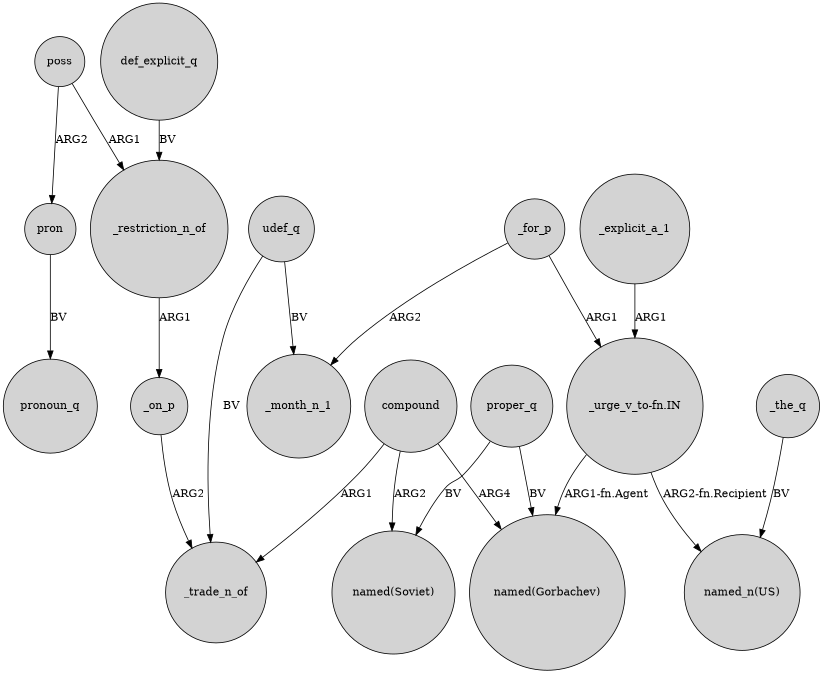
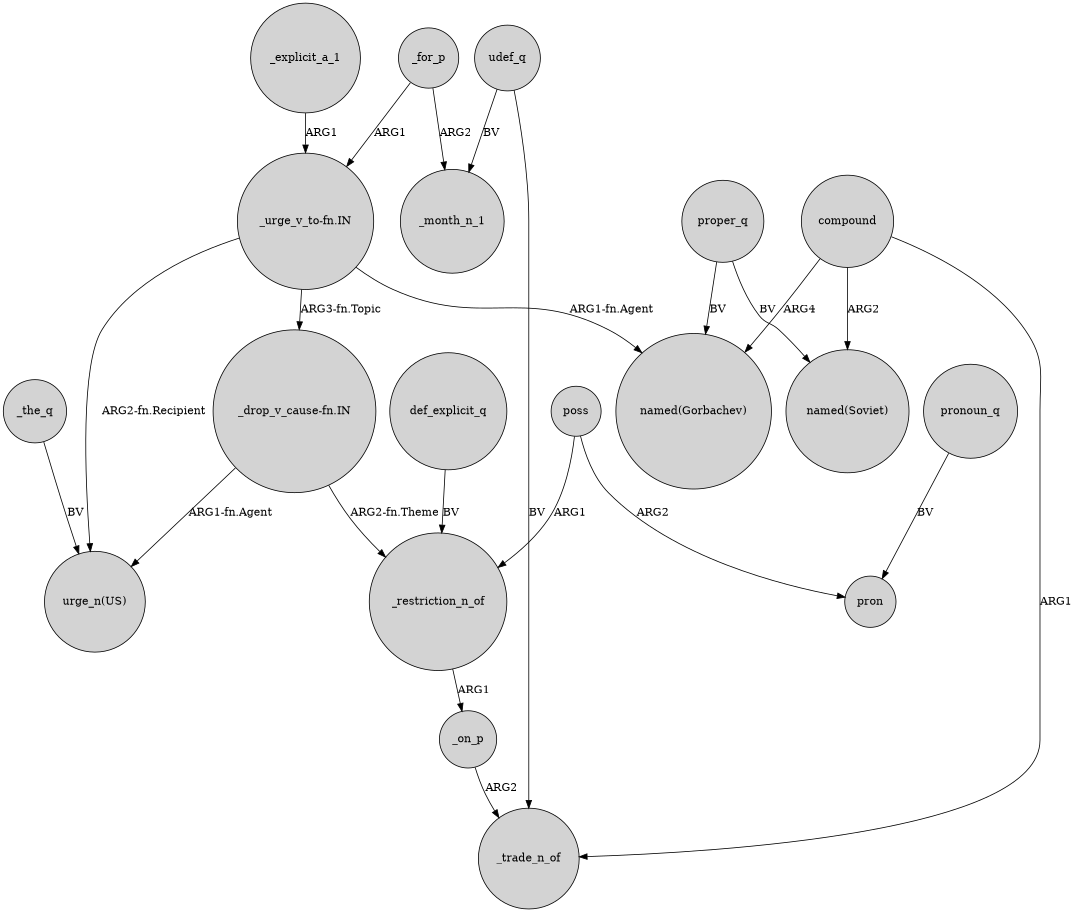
(50, 303) -> (917, 512)
none -> (294, 411)
(742, 592) -> (95, 602)
